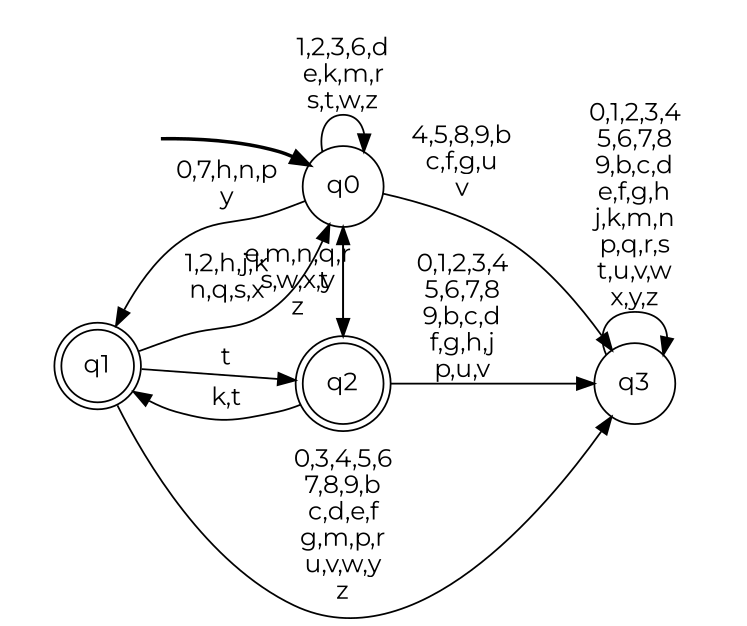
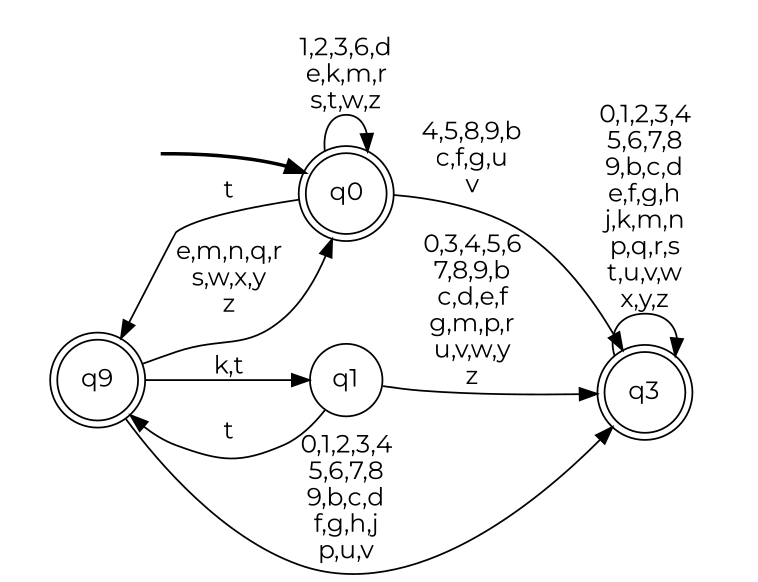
(343, 187) -> (346, 194)
(199, 231) -> none
(248, 322) -> none
(98, 366) -> (346, 380)
(343, 384) -> (98, 380)
(635, 384) -> (645, 392)
